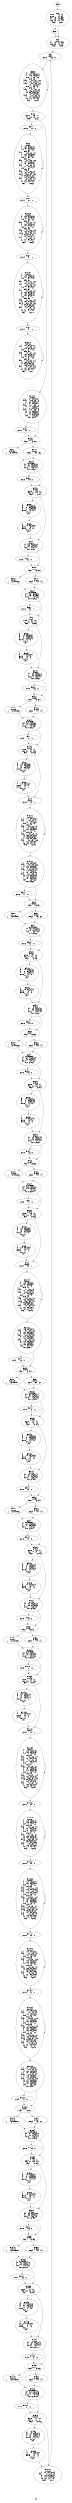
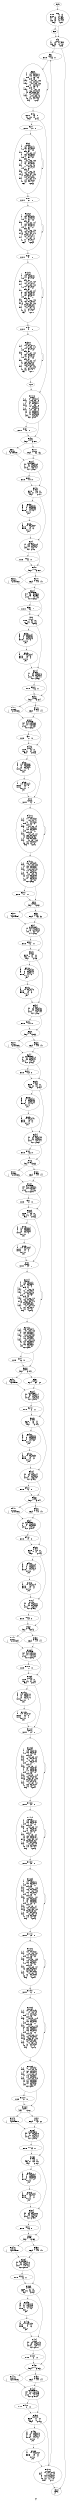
none -> (31, 385)
none -> (56, 2492)
